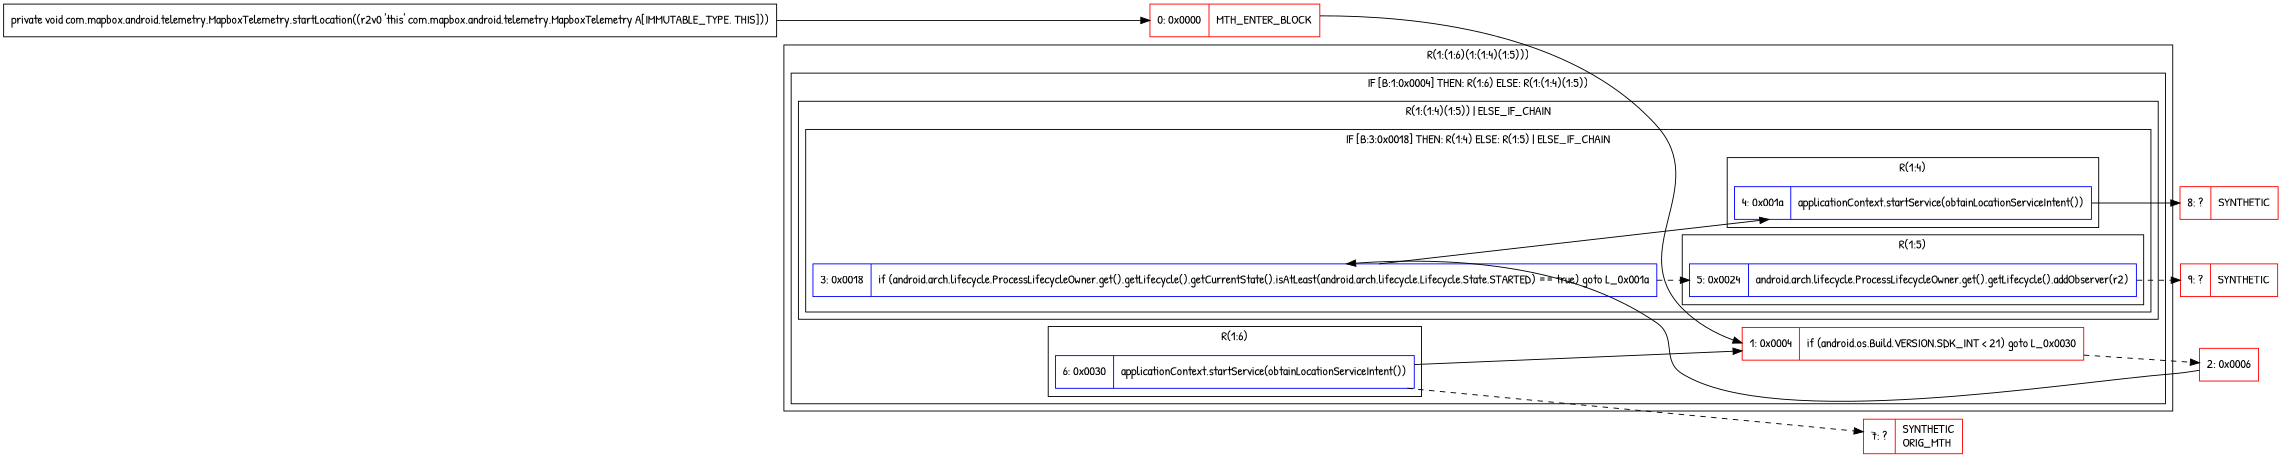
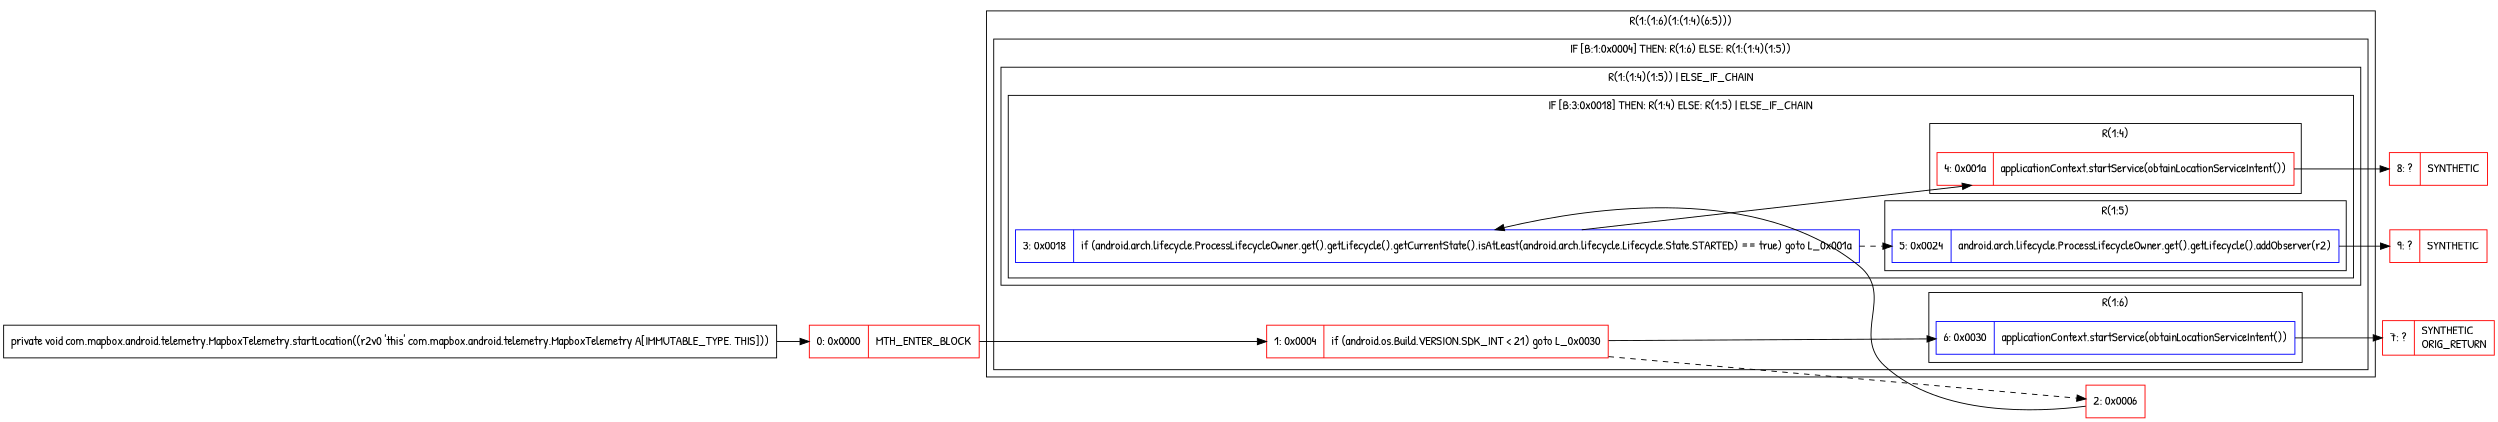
(1478, 55) -> (1681, 21)
(1913, 203) -> (2116, 169)
(2154, 280) -> (2360, 246)
(1574, 358) -> (1768, 340)
(1709, 417) -> (2334, 338)
(1927, 443) -> (2454, 344)
